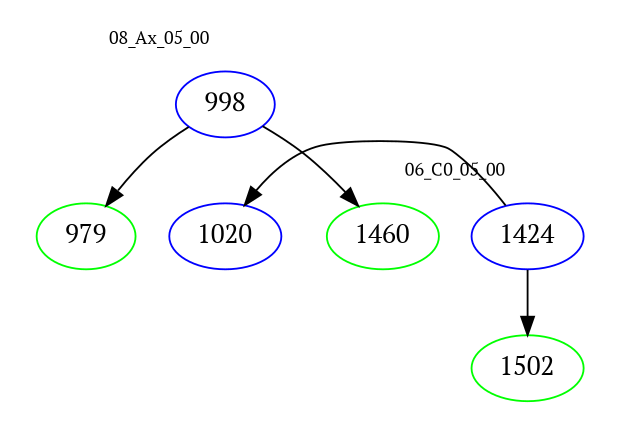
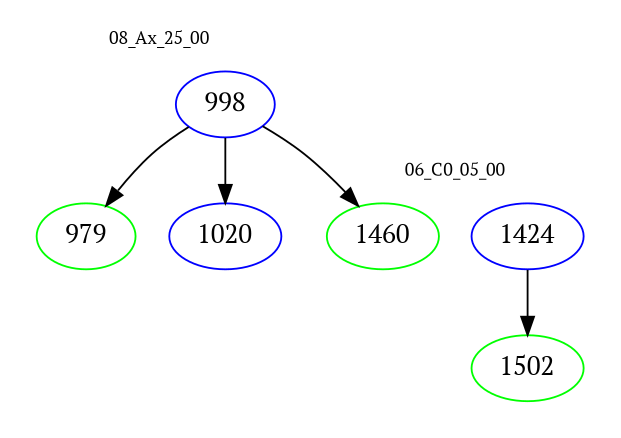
(159, 39) -> (159, 39)
(385, 141) -> (225, 161)
